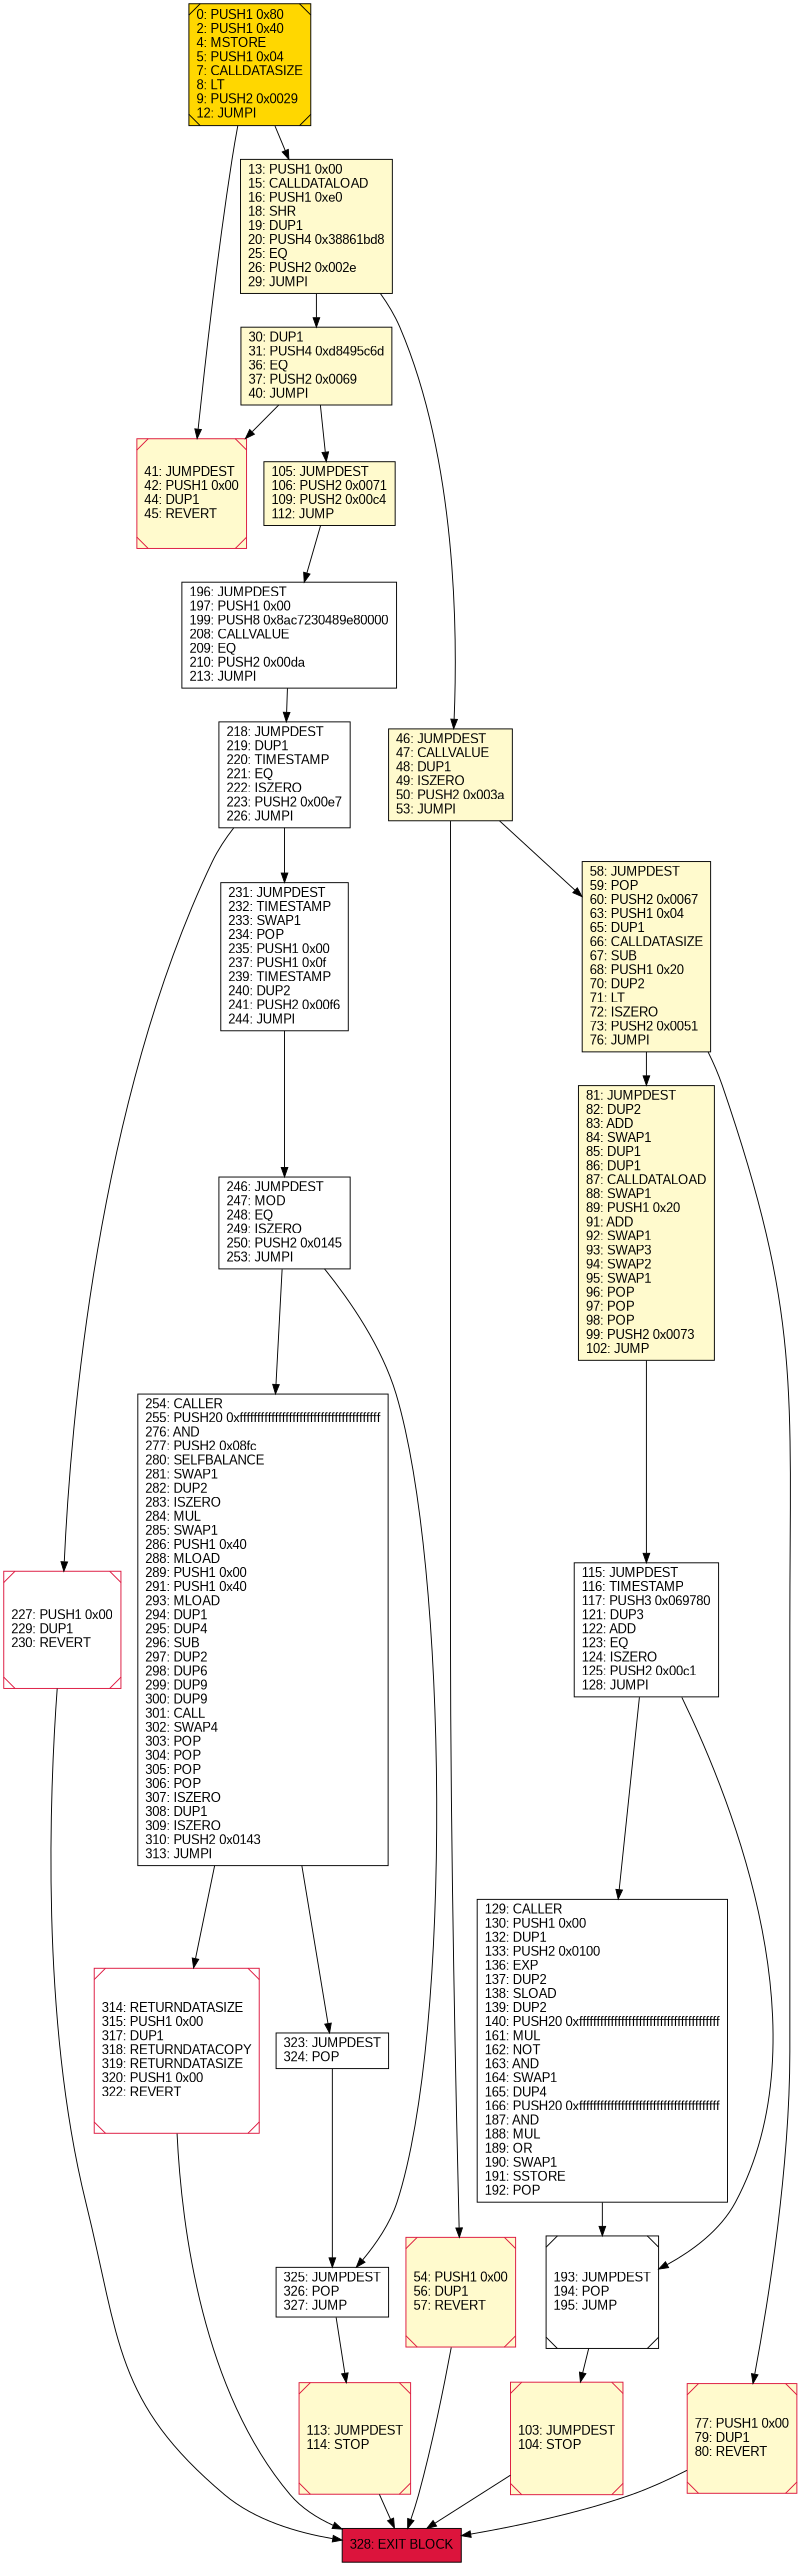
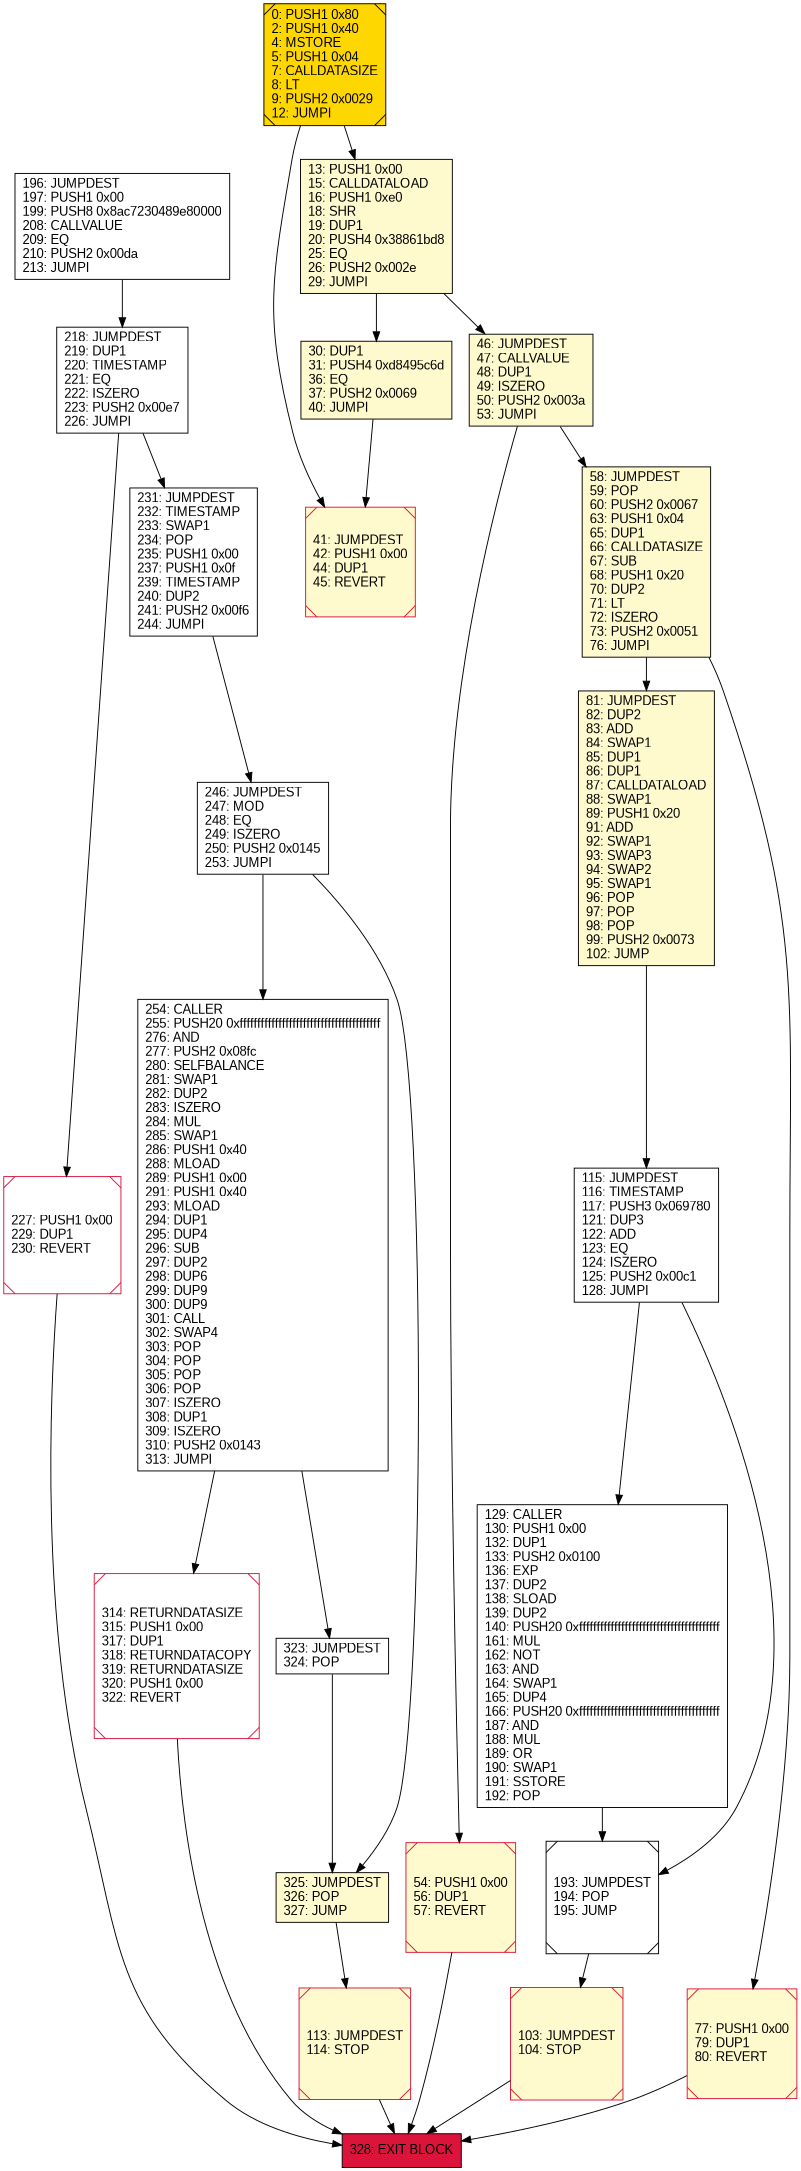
(330, 494) -> none
(332, 2292) -> (332, 1898)
